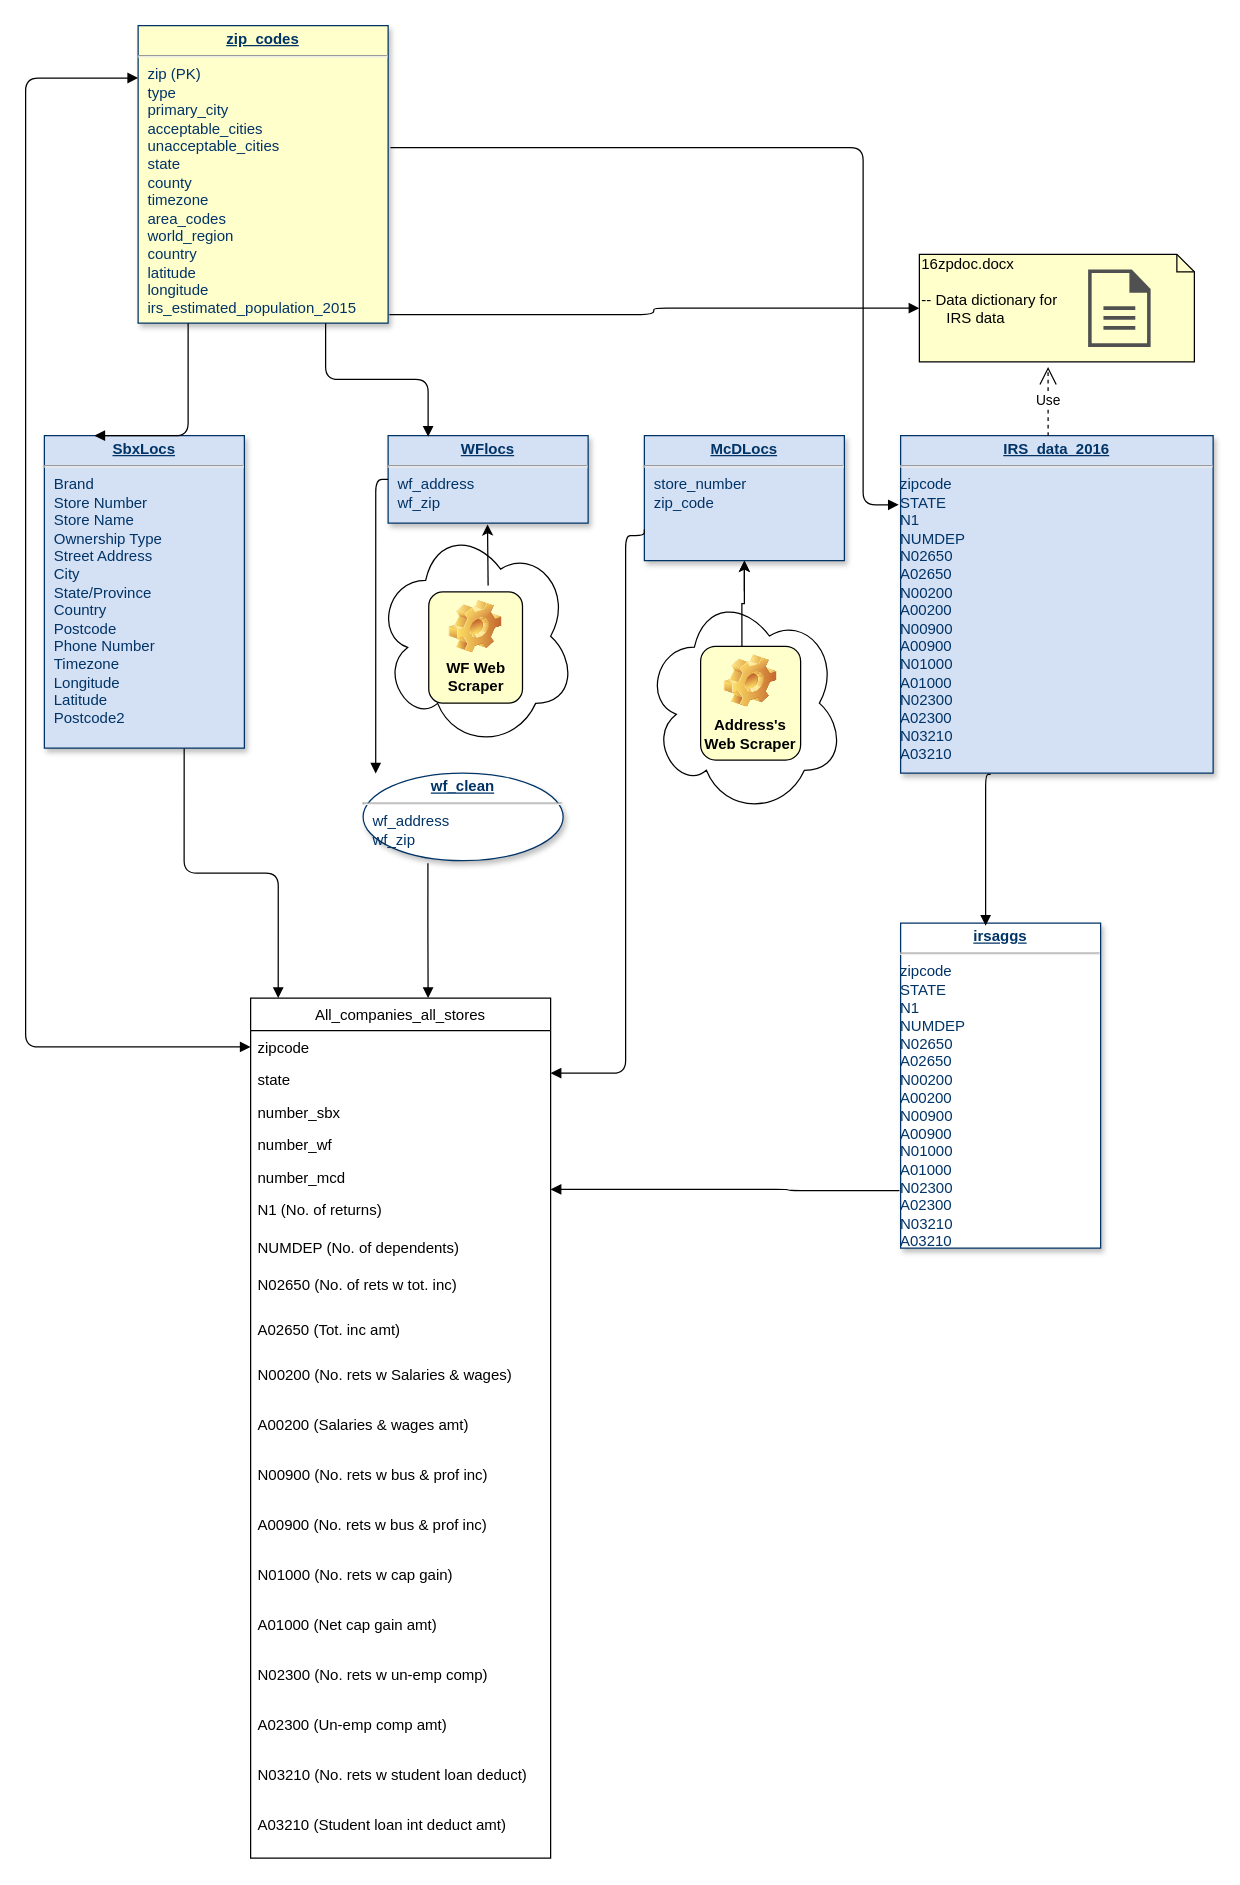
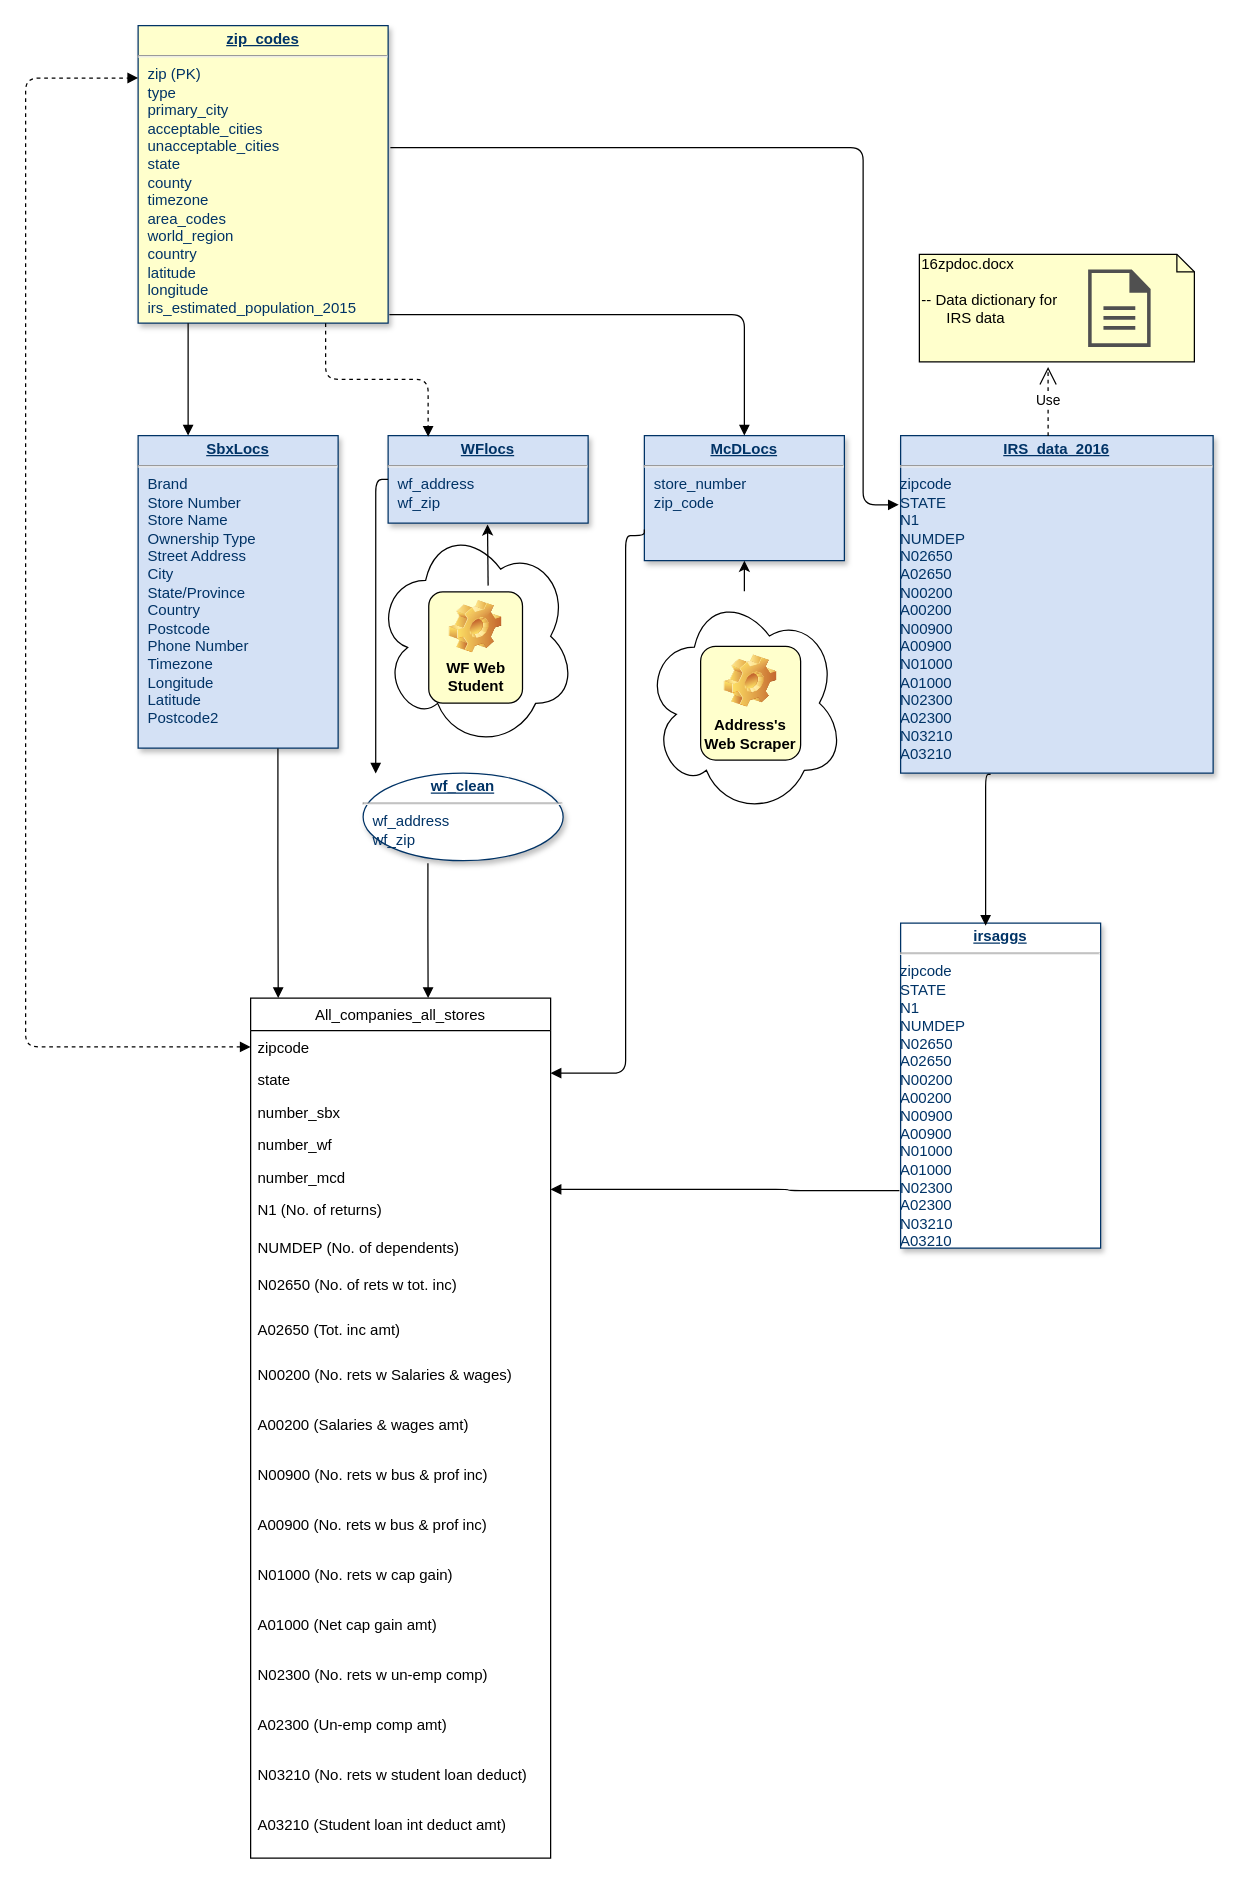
(777, 308) -> (744, 326)
(372, 379) -> (372, 379)
(144, 592) -> (238, 592)
(26, 618) -> (26, 618)
(742, 619) -> none
(476, 676) -> (476, 676)
